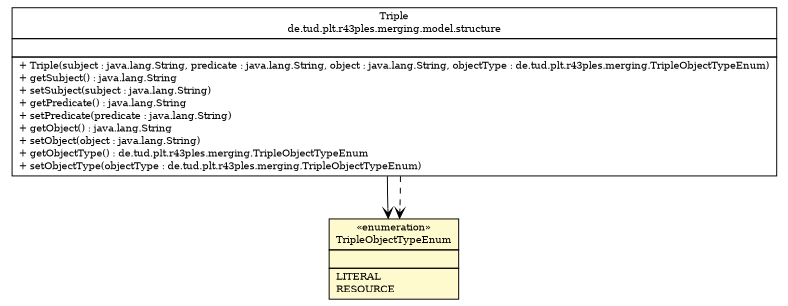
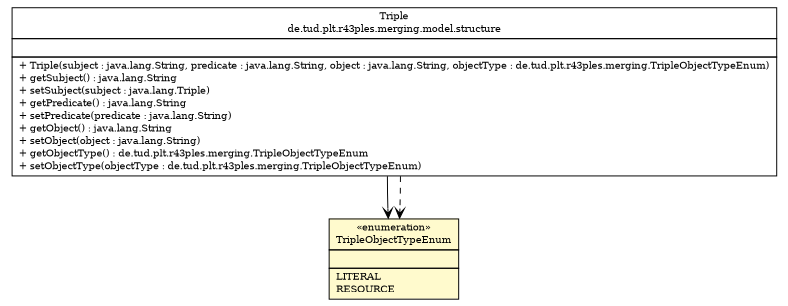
(115, 91) -> (115, 91)
